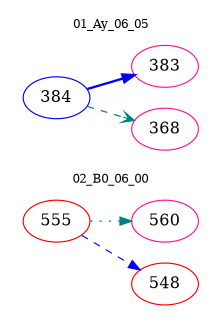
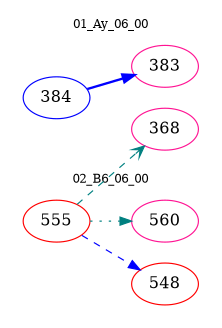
(111, 25) -> (111, 25)
(105, 112) -> (106, 179)
(111, 180) -> (111, 180)
